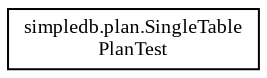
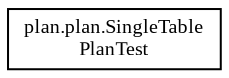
(133, 39) -> (114, 39)
